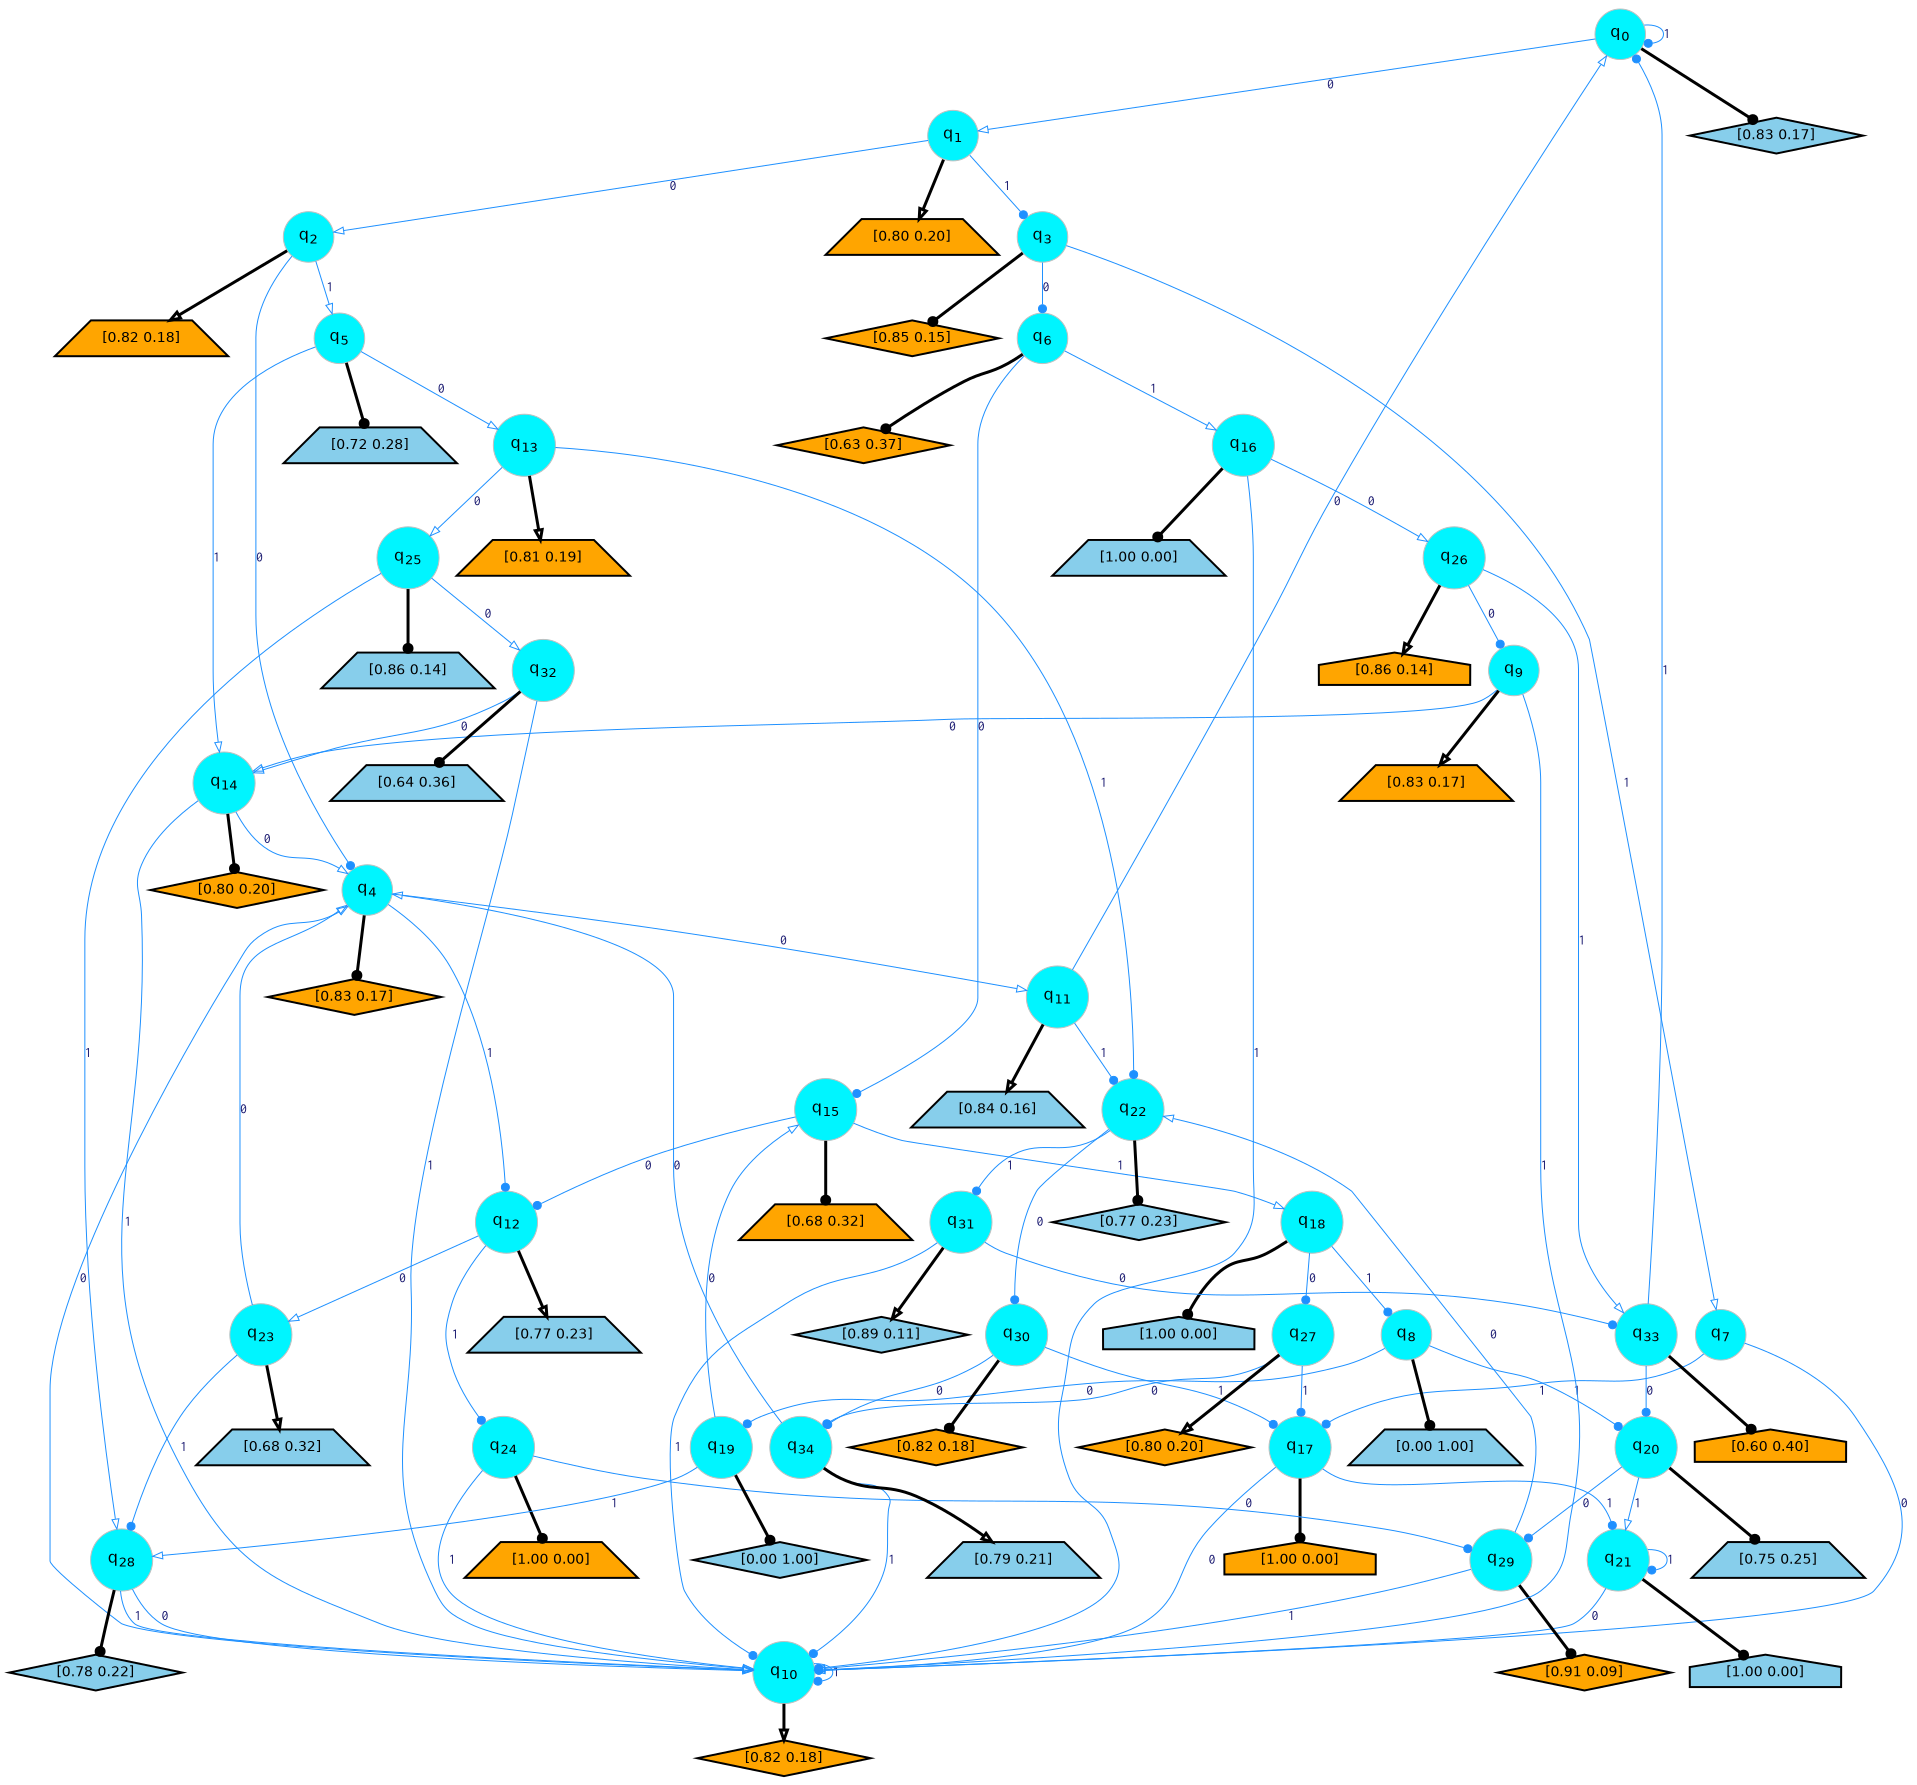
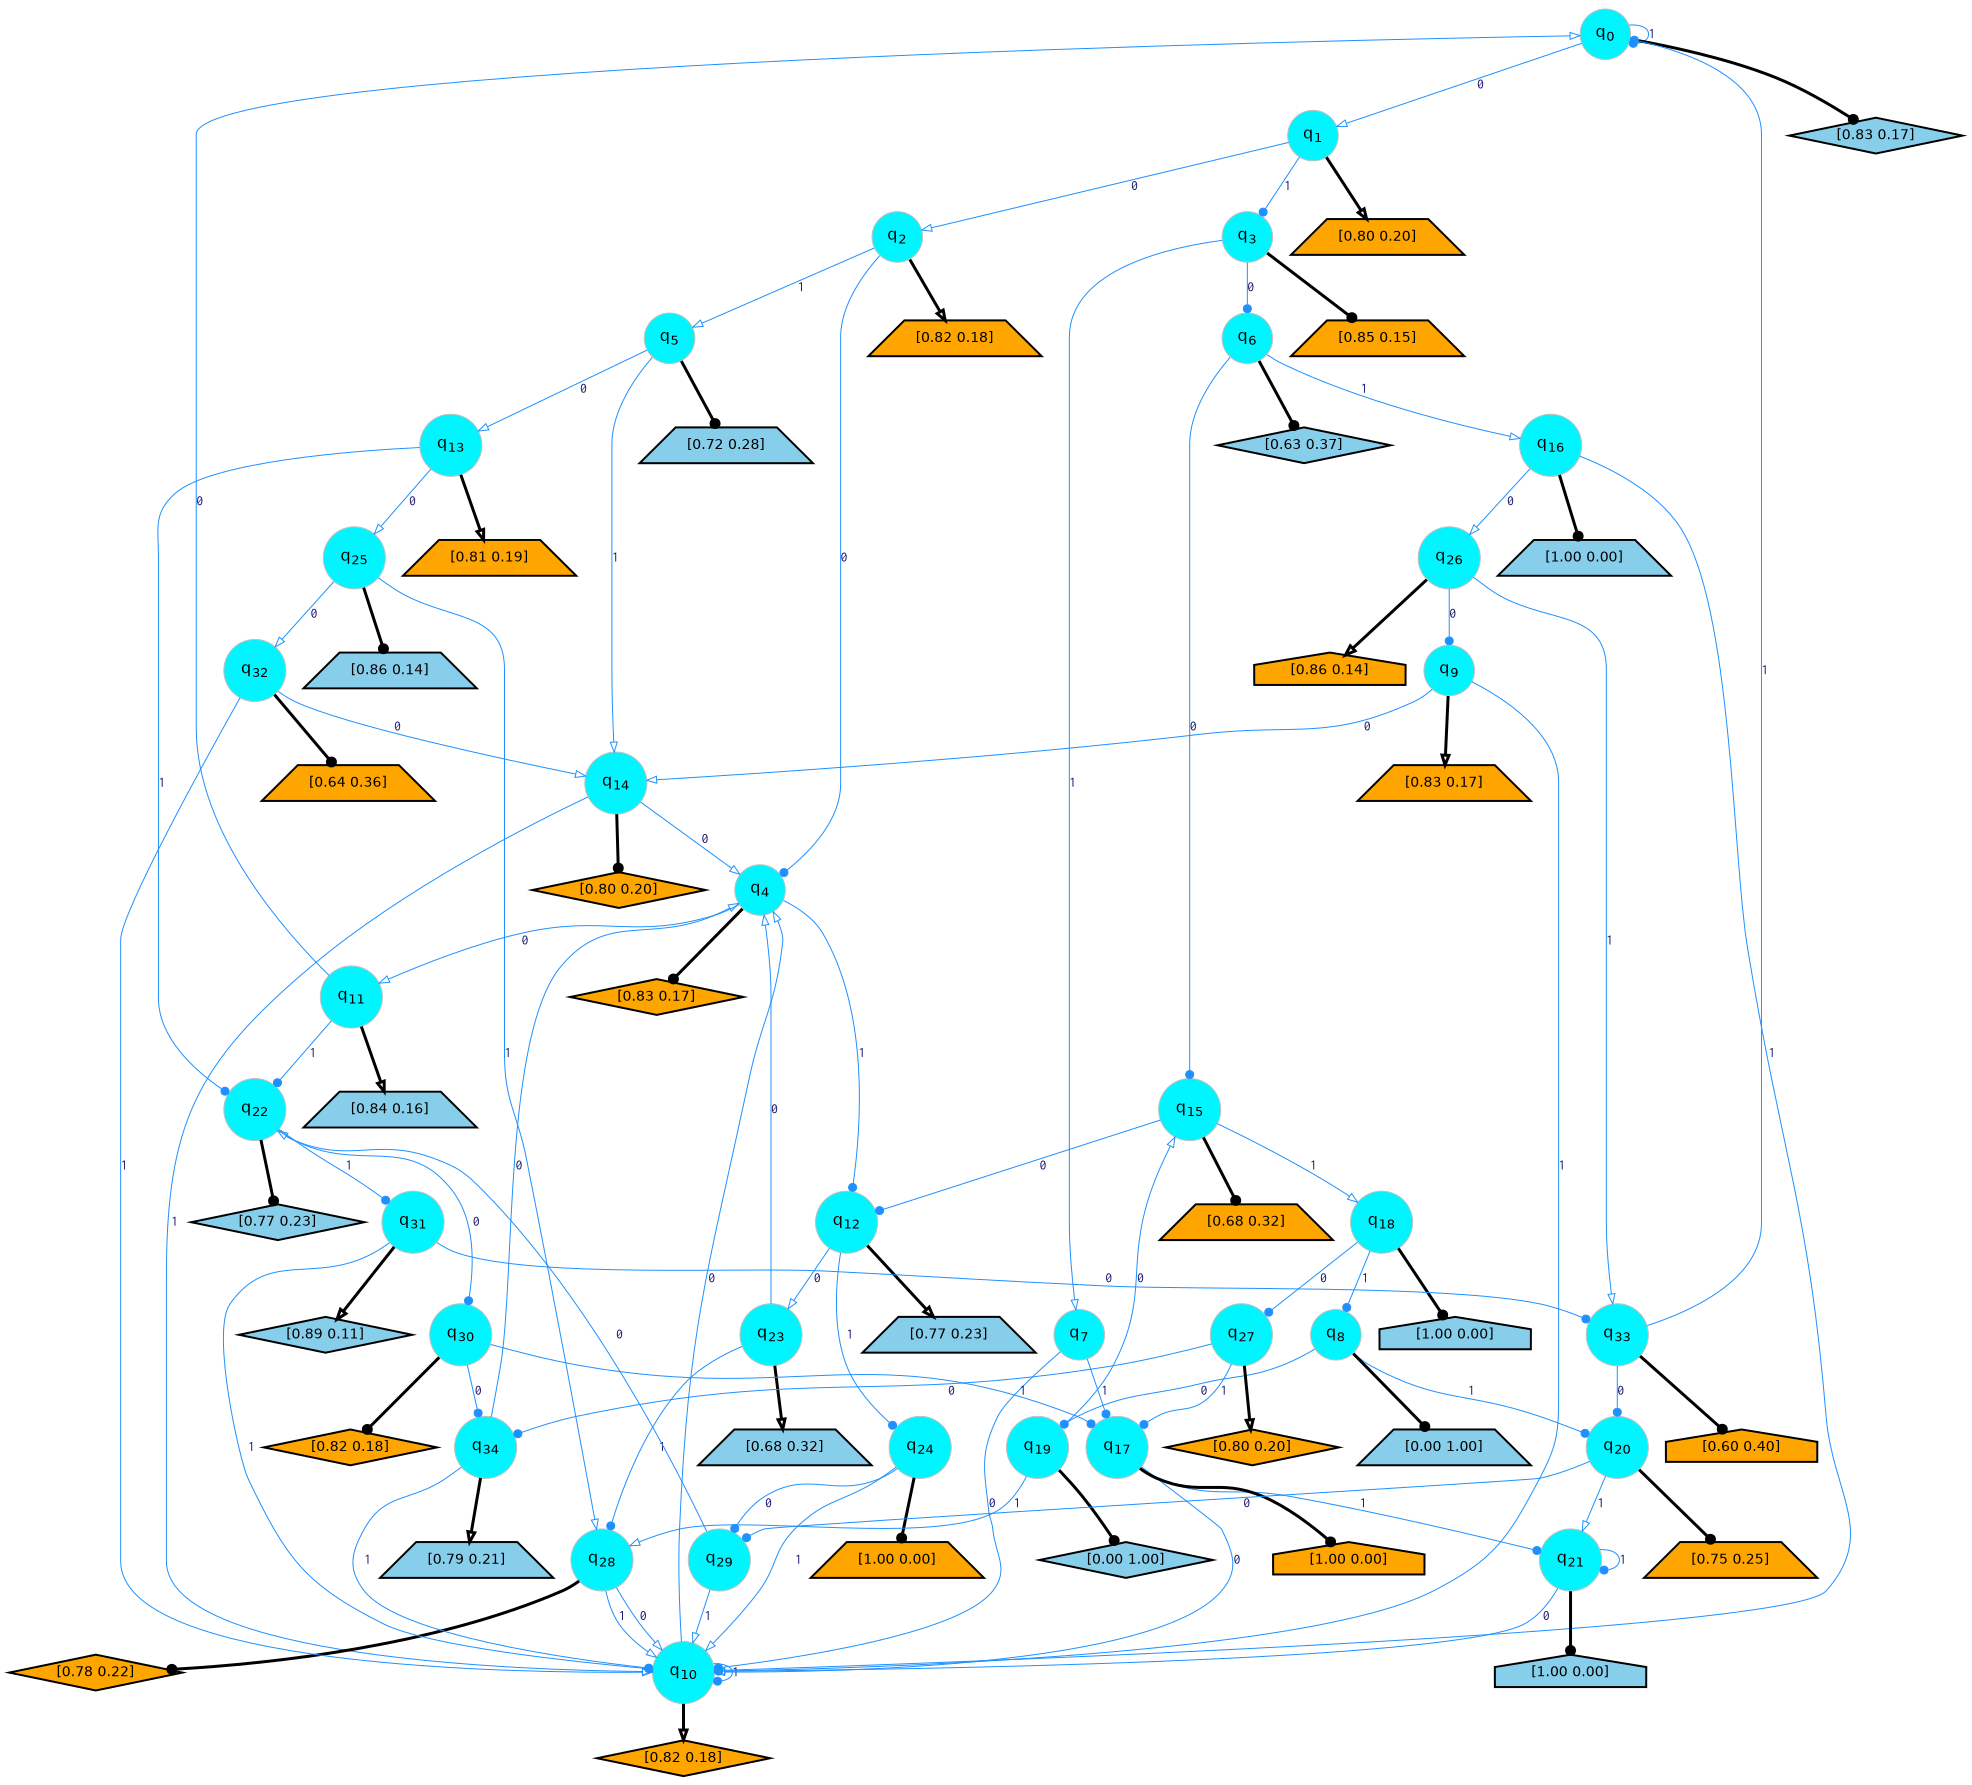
(912, 338) -> (1378, 338)
(863, 445) -> (1304, 445)
(417, 783) -> (348, 783)
(1778, 1560) -> (1731, 1560)
(96, 1673) -> (96, 1673)
(1584, 1673) -> none
